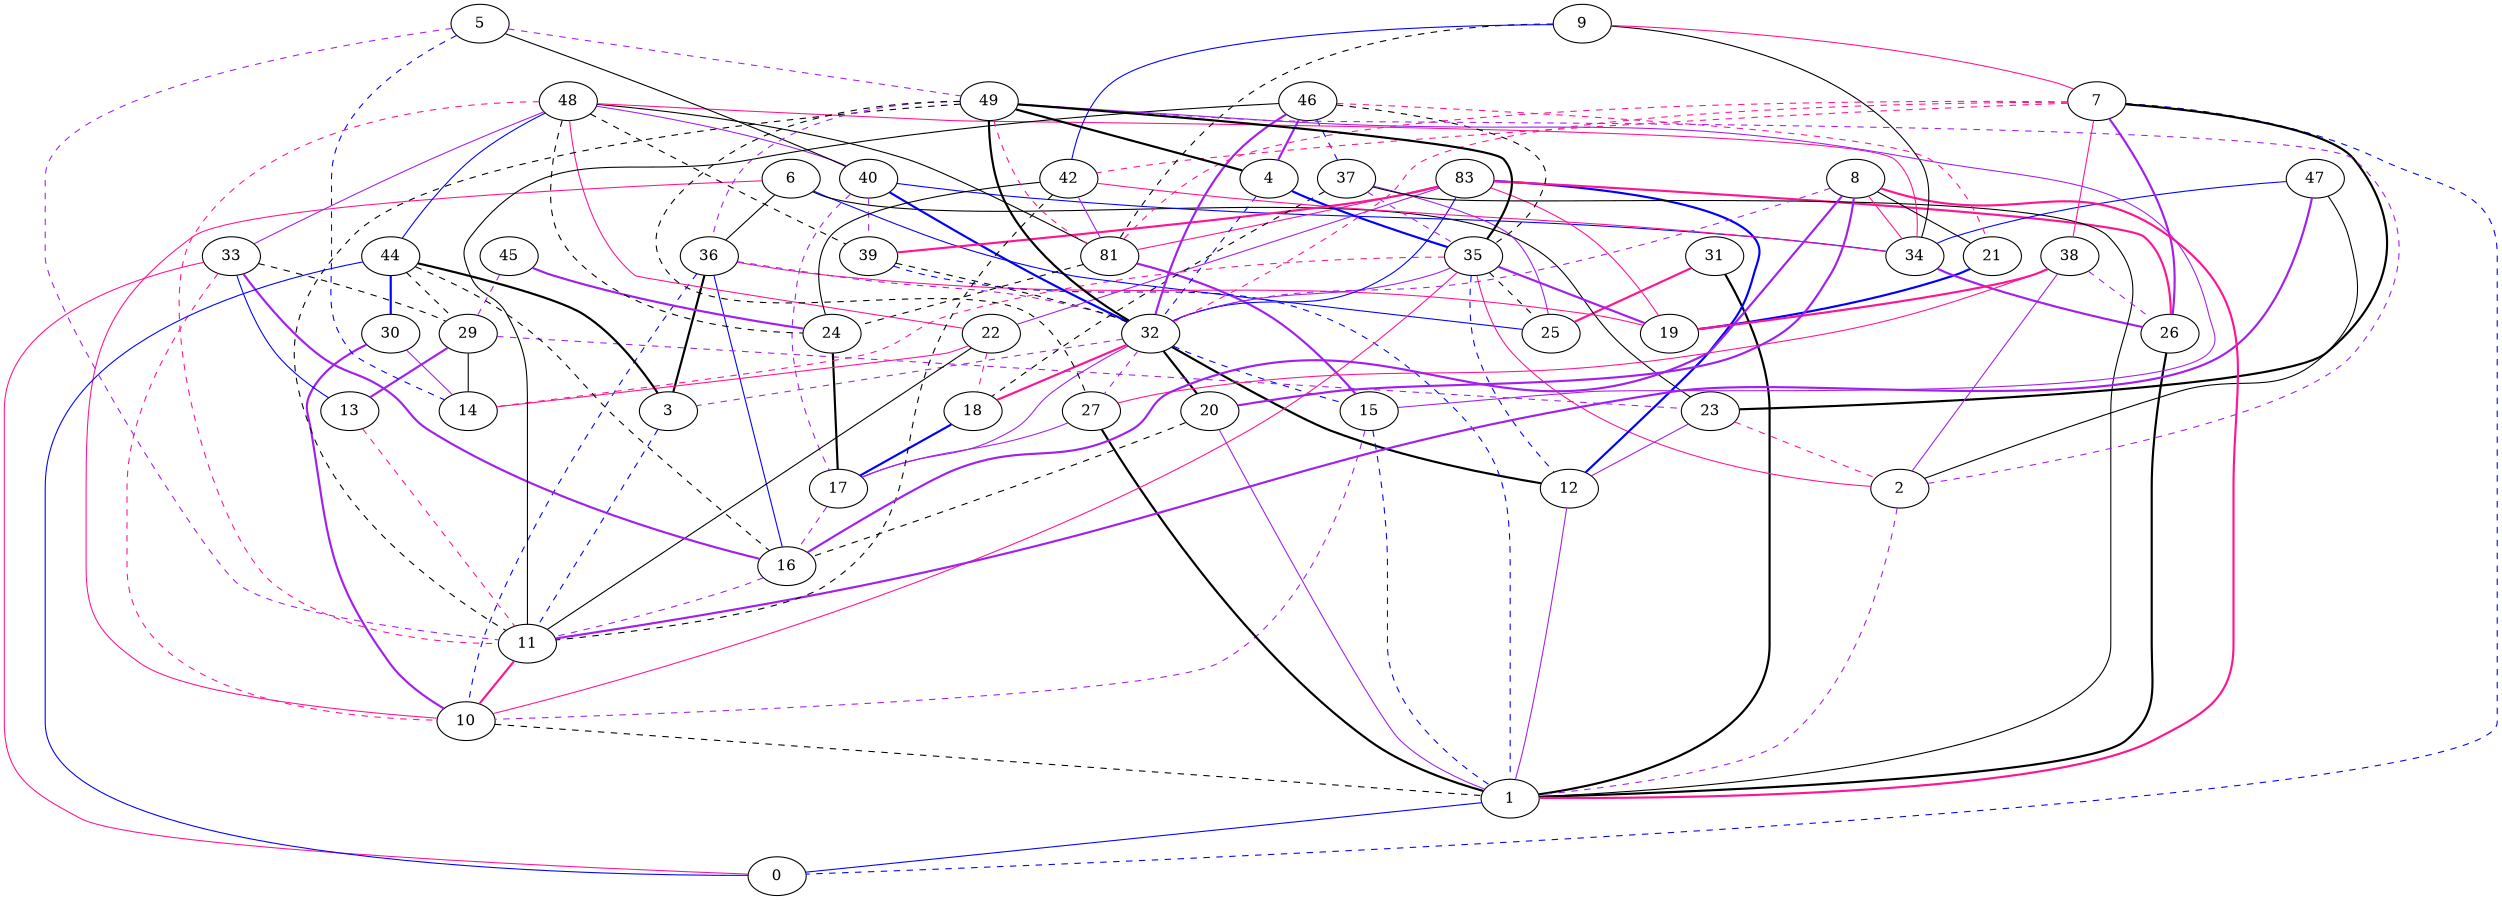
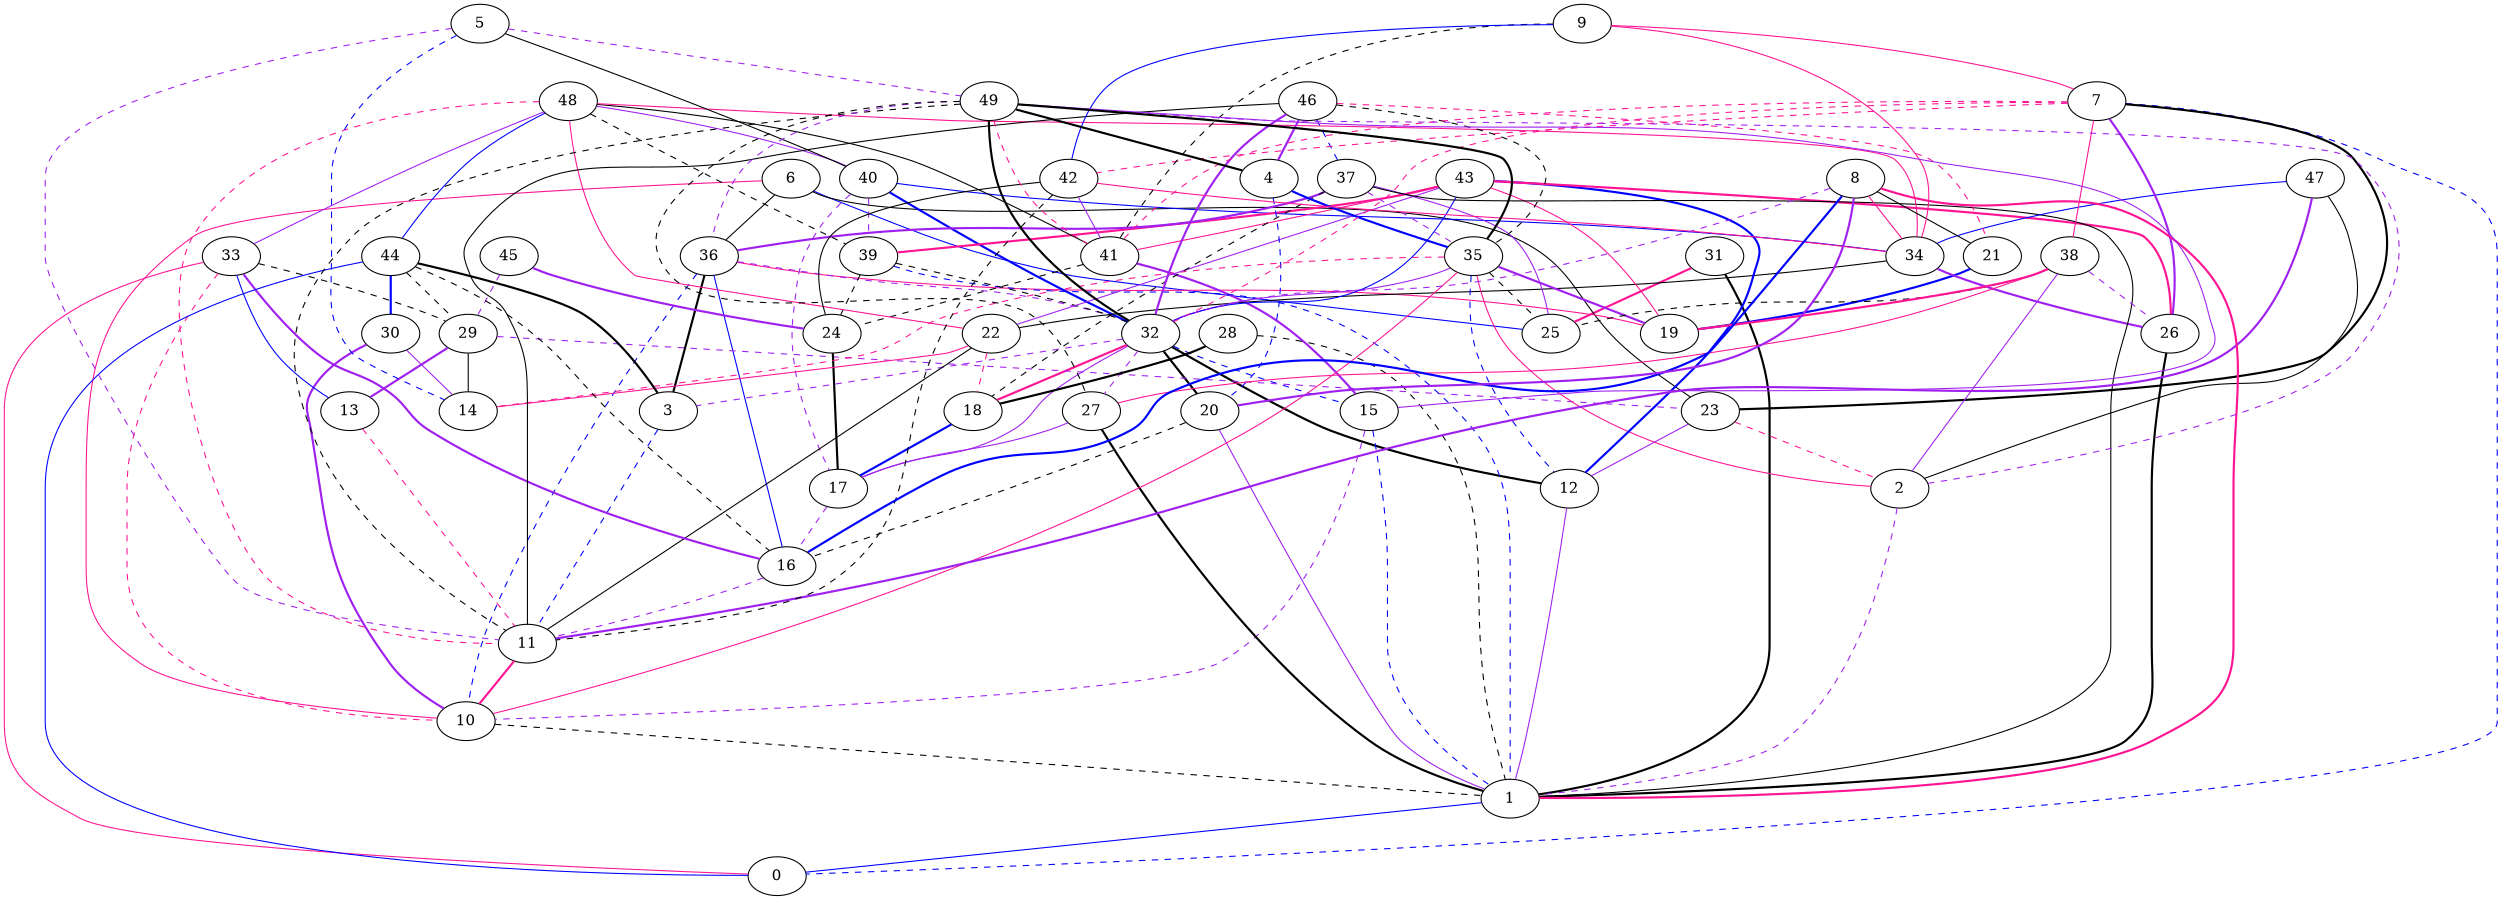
(1817, 77) -> (1817, 77)
(1465, 179) -> (1465, 179)
none -> (1032, 228)
(1221, 241) -> (1280, 284)
(1110, 256) -> (1110, 256)
(598, 278) -> (850, 295)
none -> (1453, 292)
none -> (1802, 302)
none -> (1228, 334)
(1370, 365) -> (1312, 361)
